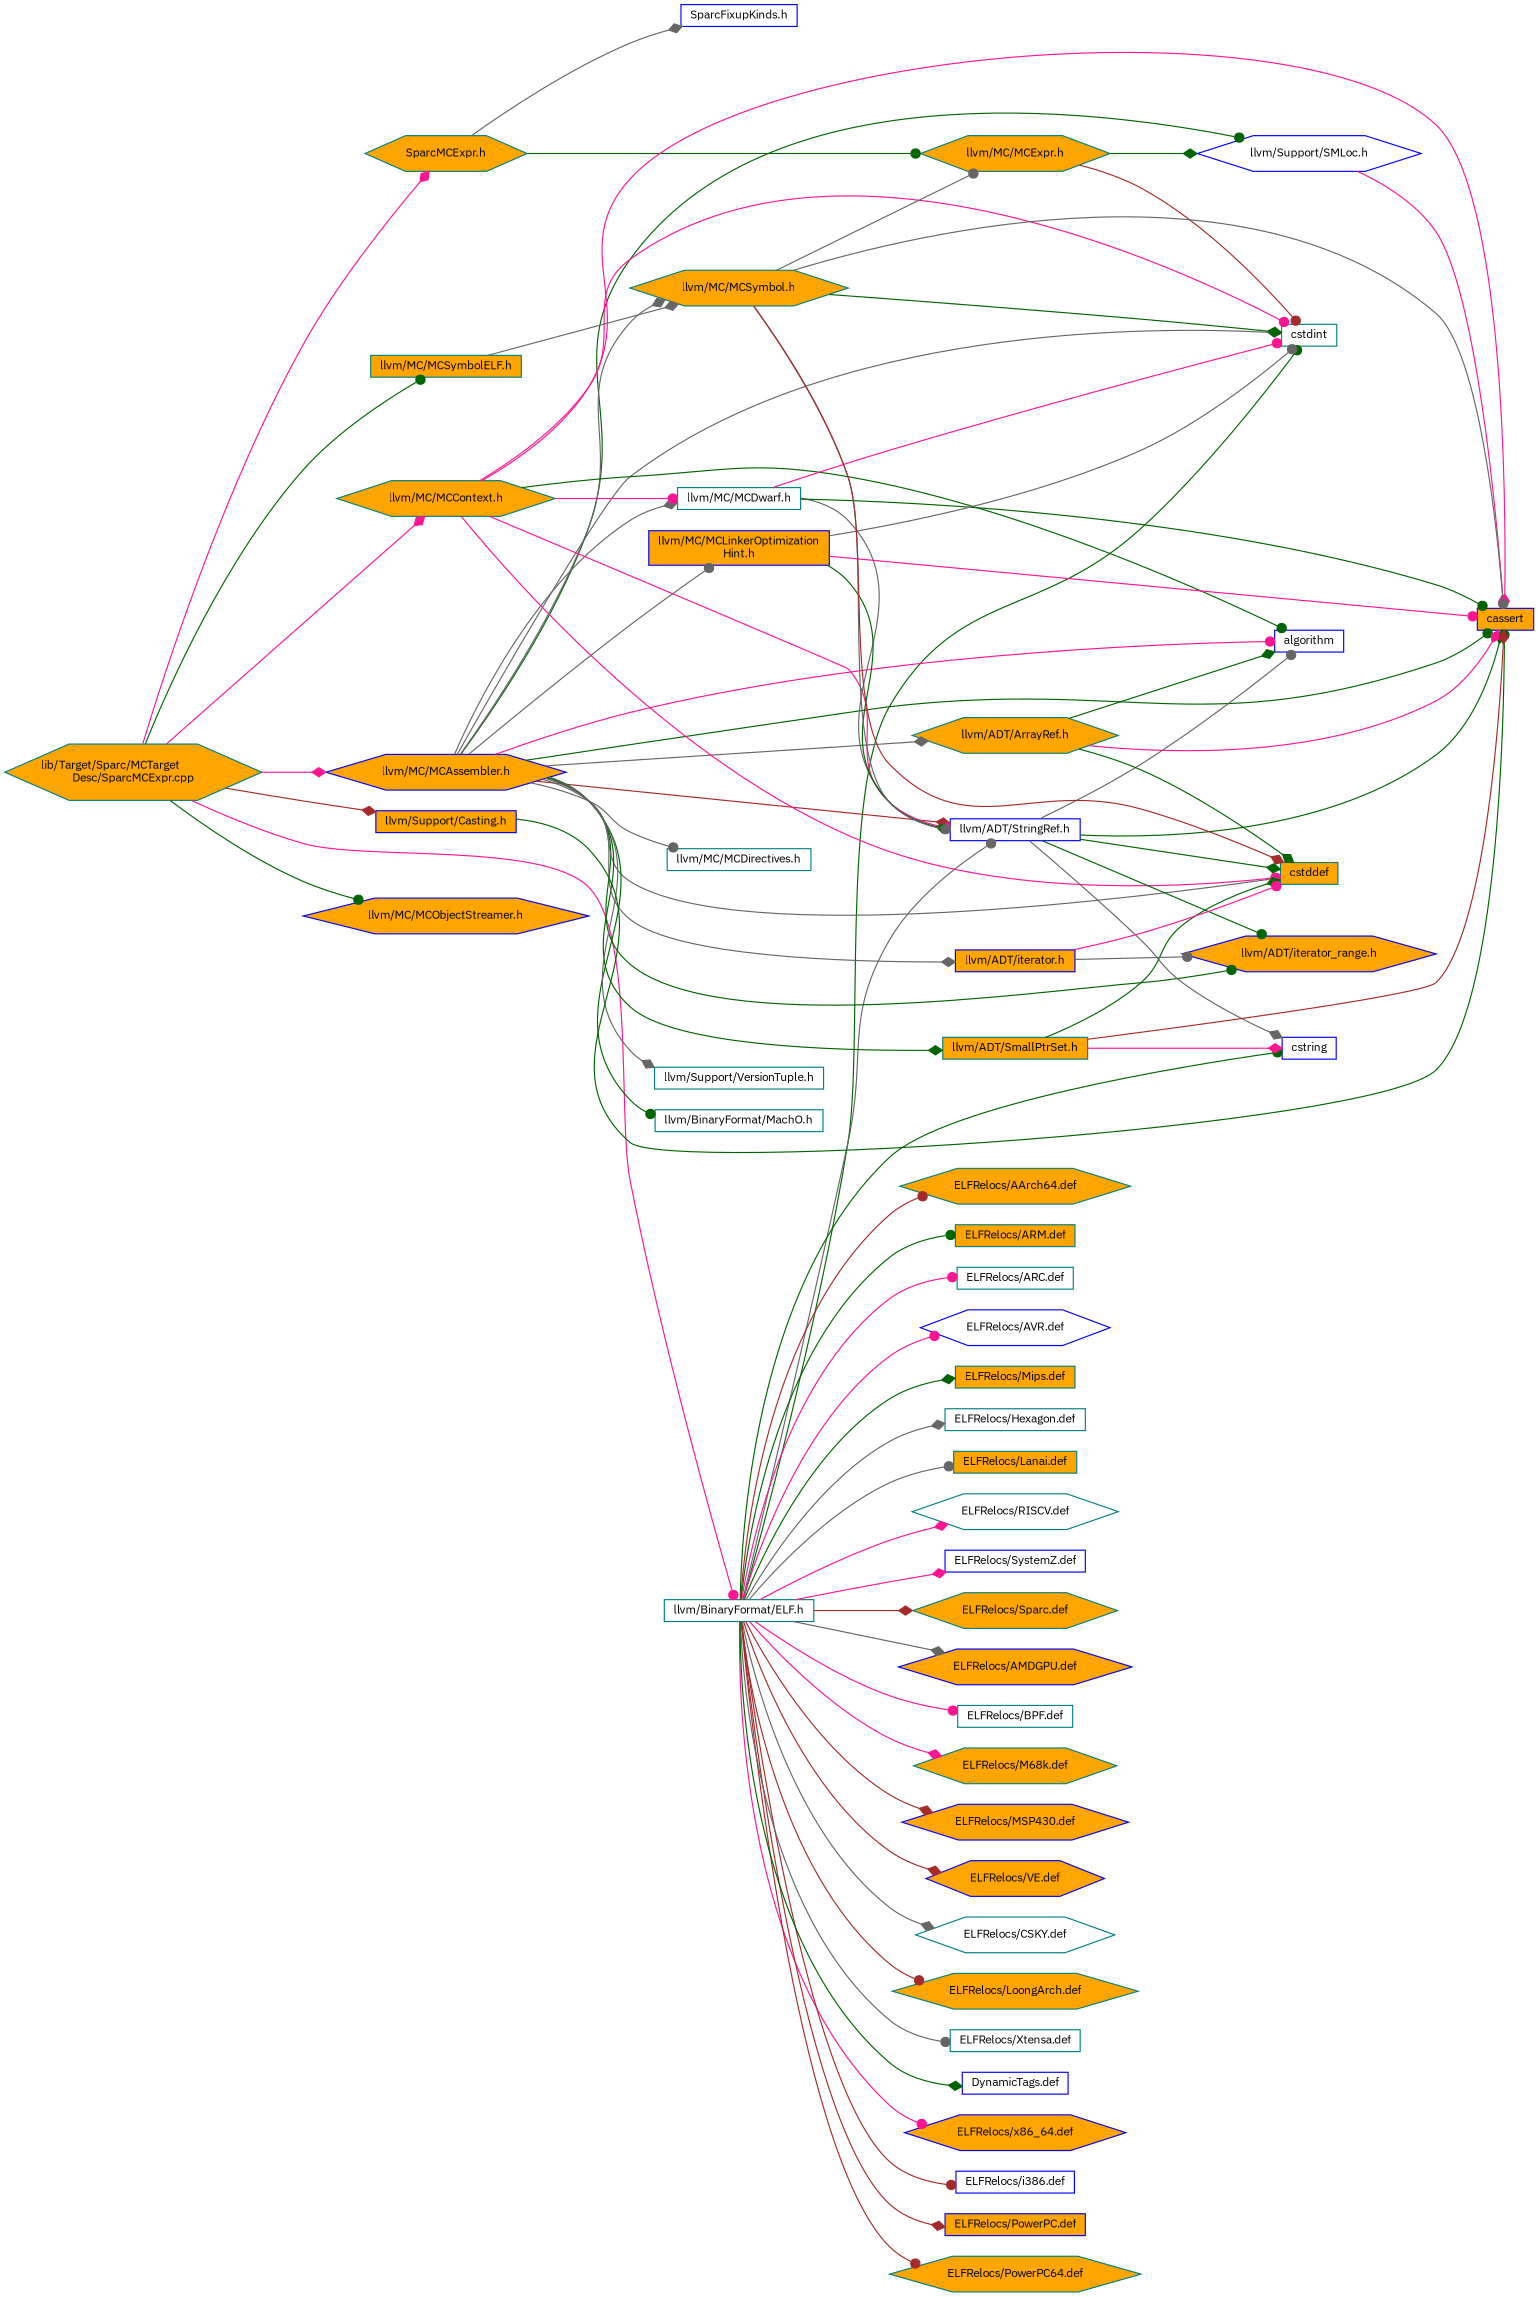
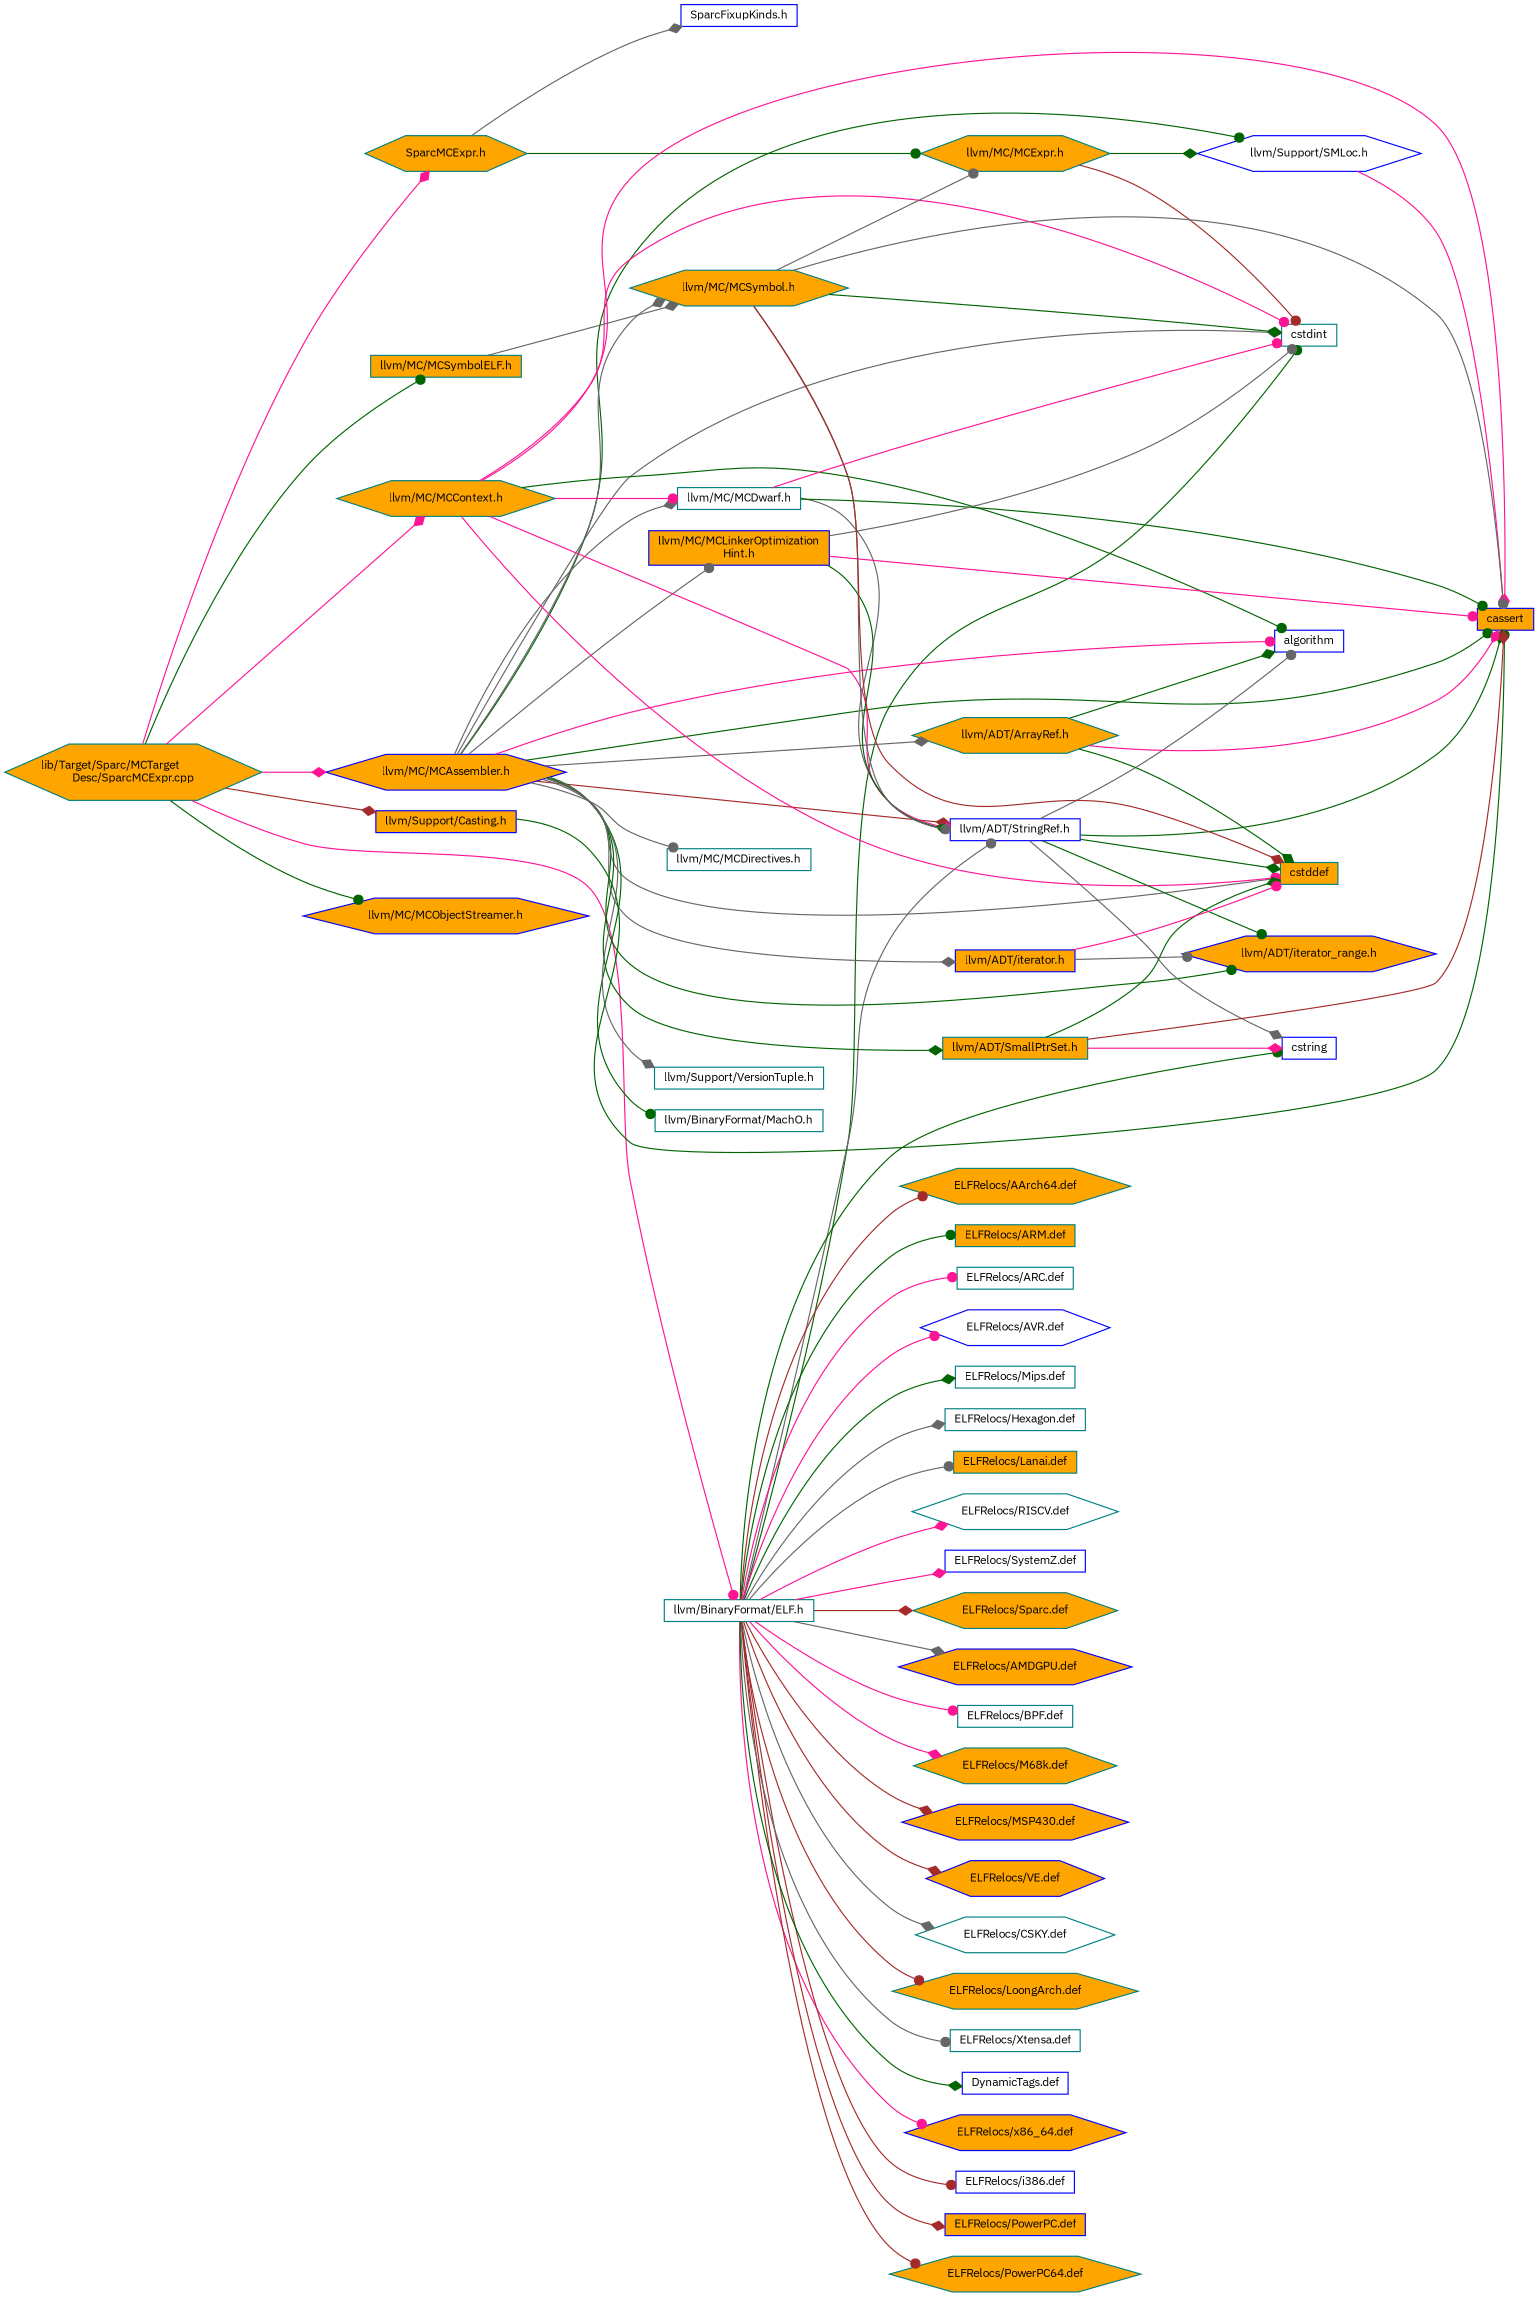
(1015, 1377) -> (1015, 1377)
